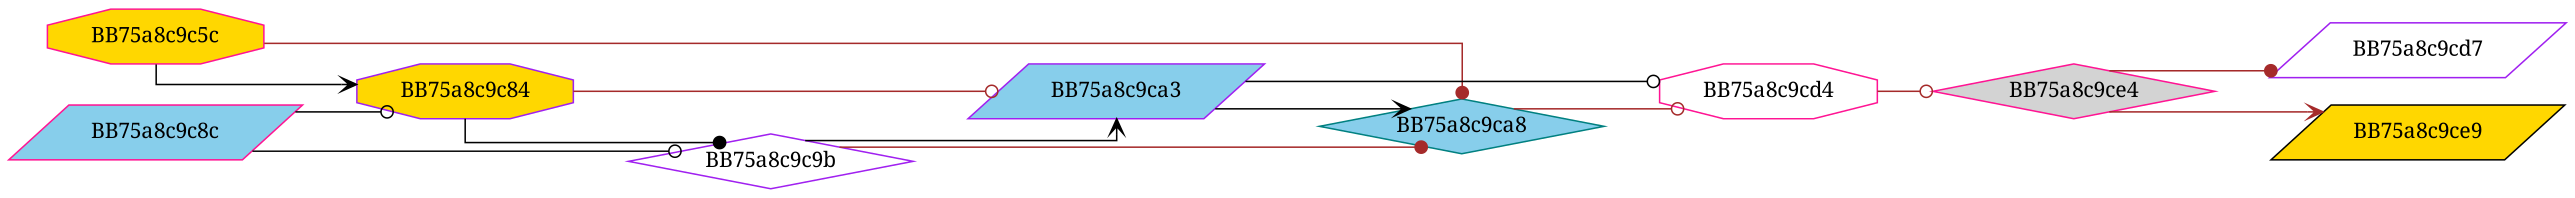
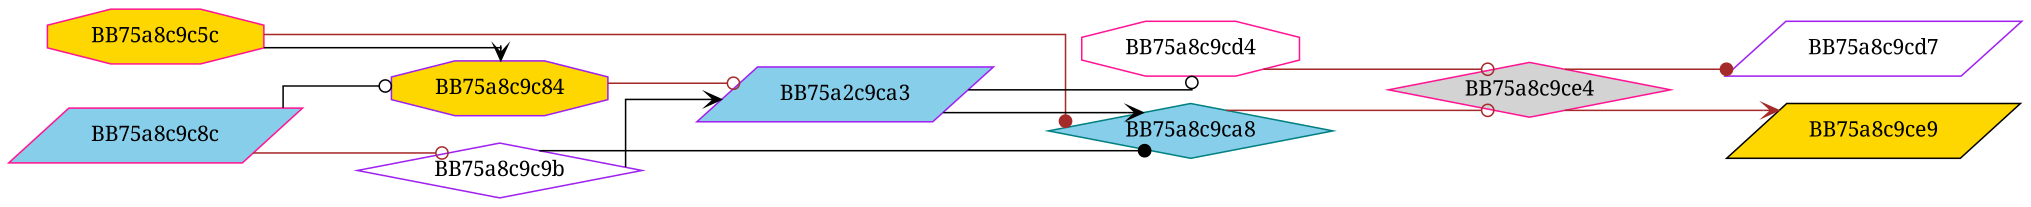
(1116, 91) -> (845, 94)
(1593, 109) -> (1354, 110)
(577, 143) -> none
(1127, 147) -> (839, 151)
(461, 151) -> (345, 153)
